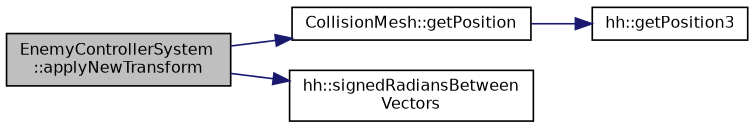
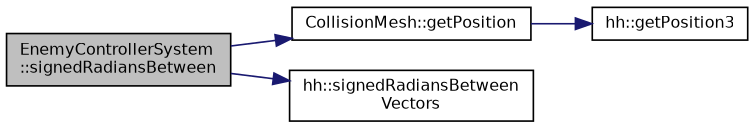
(119, 60) -> (119, 60)
